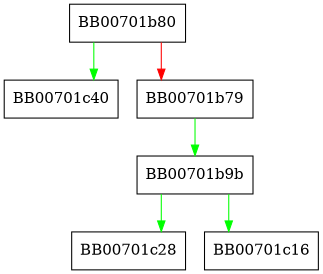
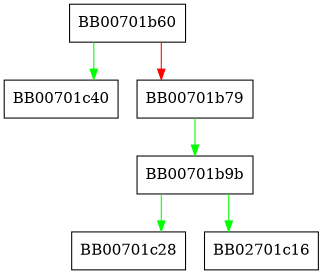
(128, 23) -> (128, 23)
(261, 251) -> (261, 251)
